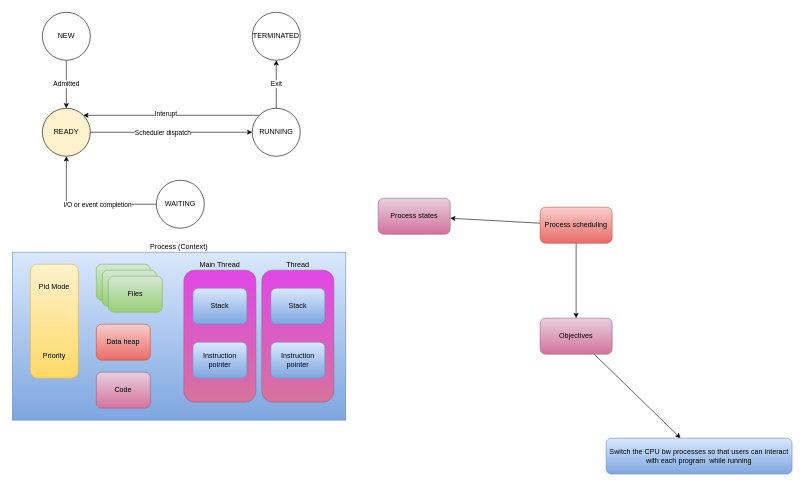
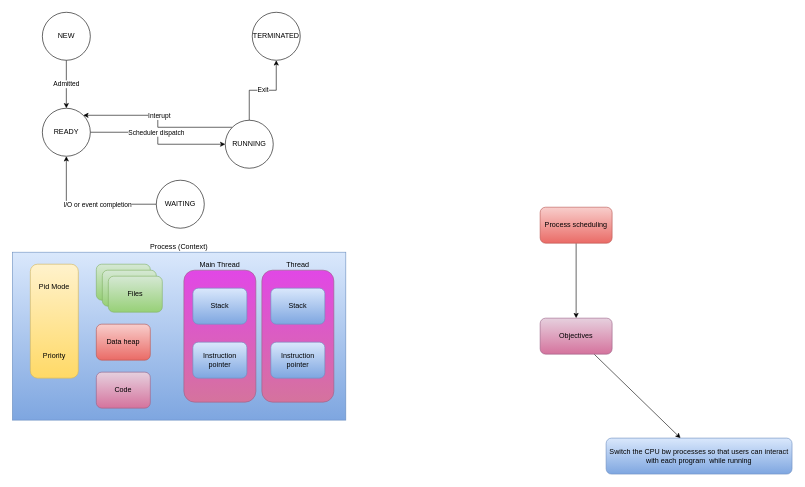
(66, 132) -> (66, 132)
(276, 132) -> (249, 144)
(414, 216) -> none
(527, 223) -> none
